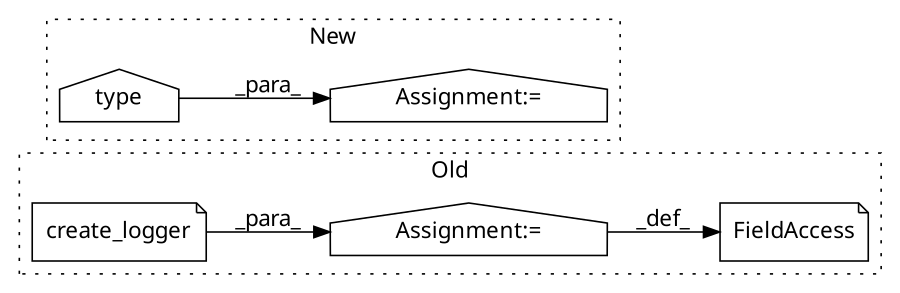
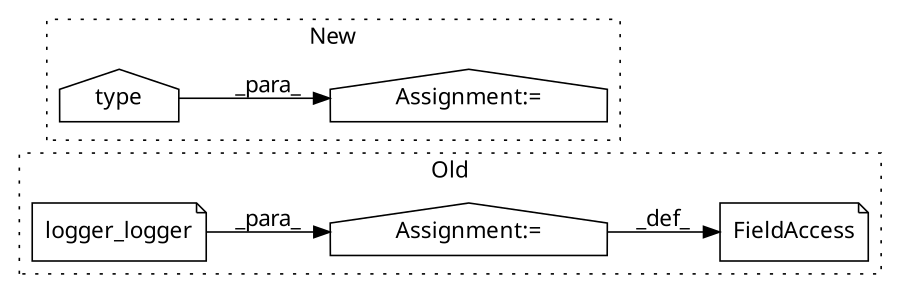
(119, 232) -> (119, 232)
